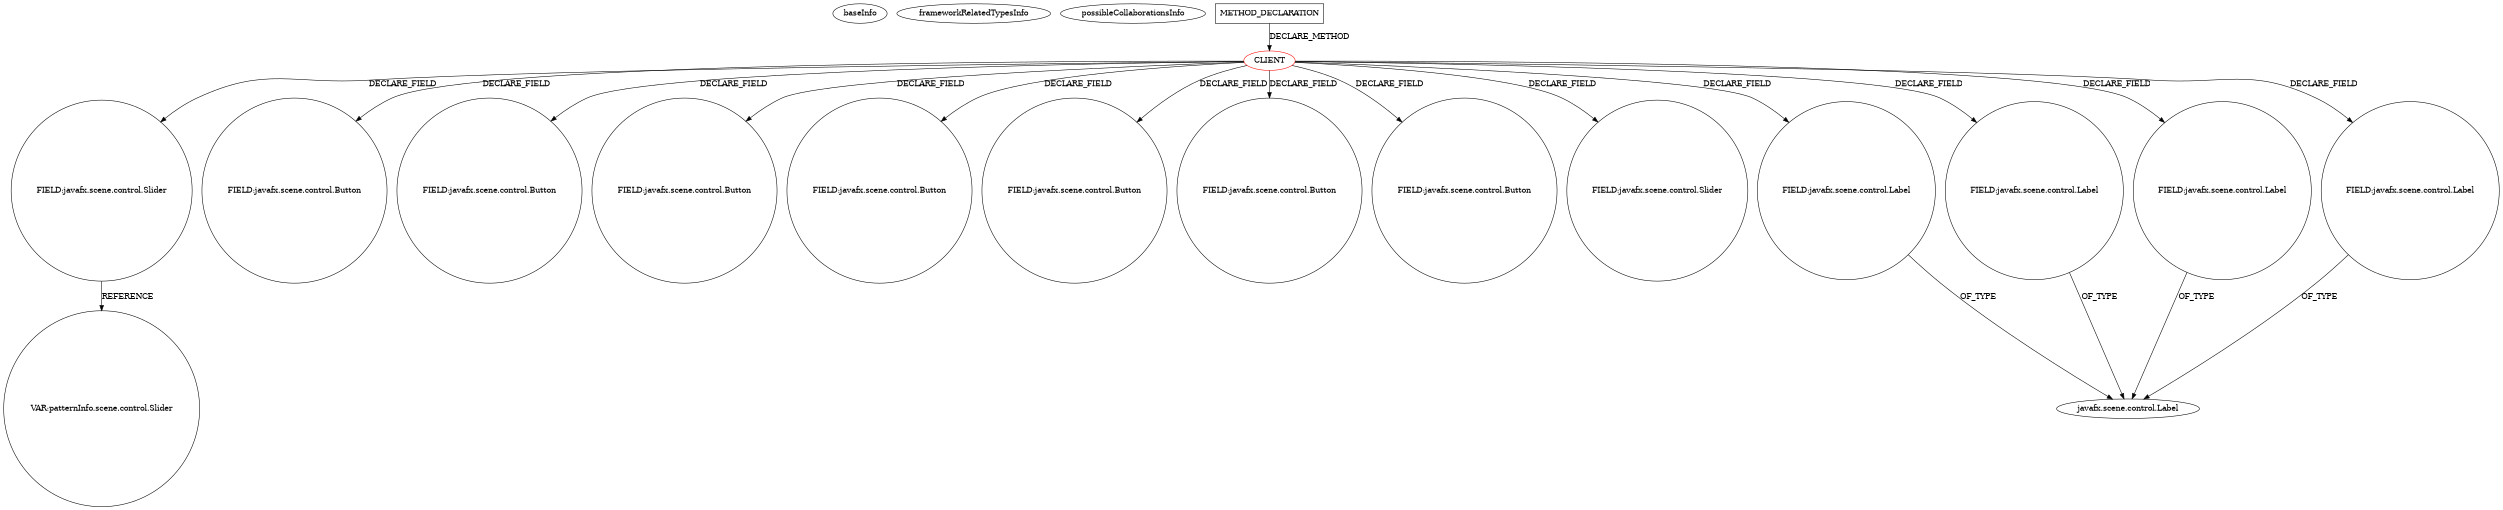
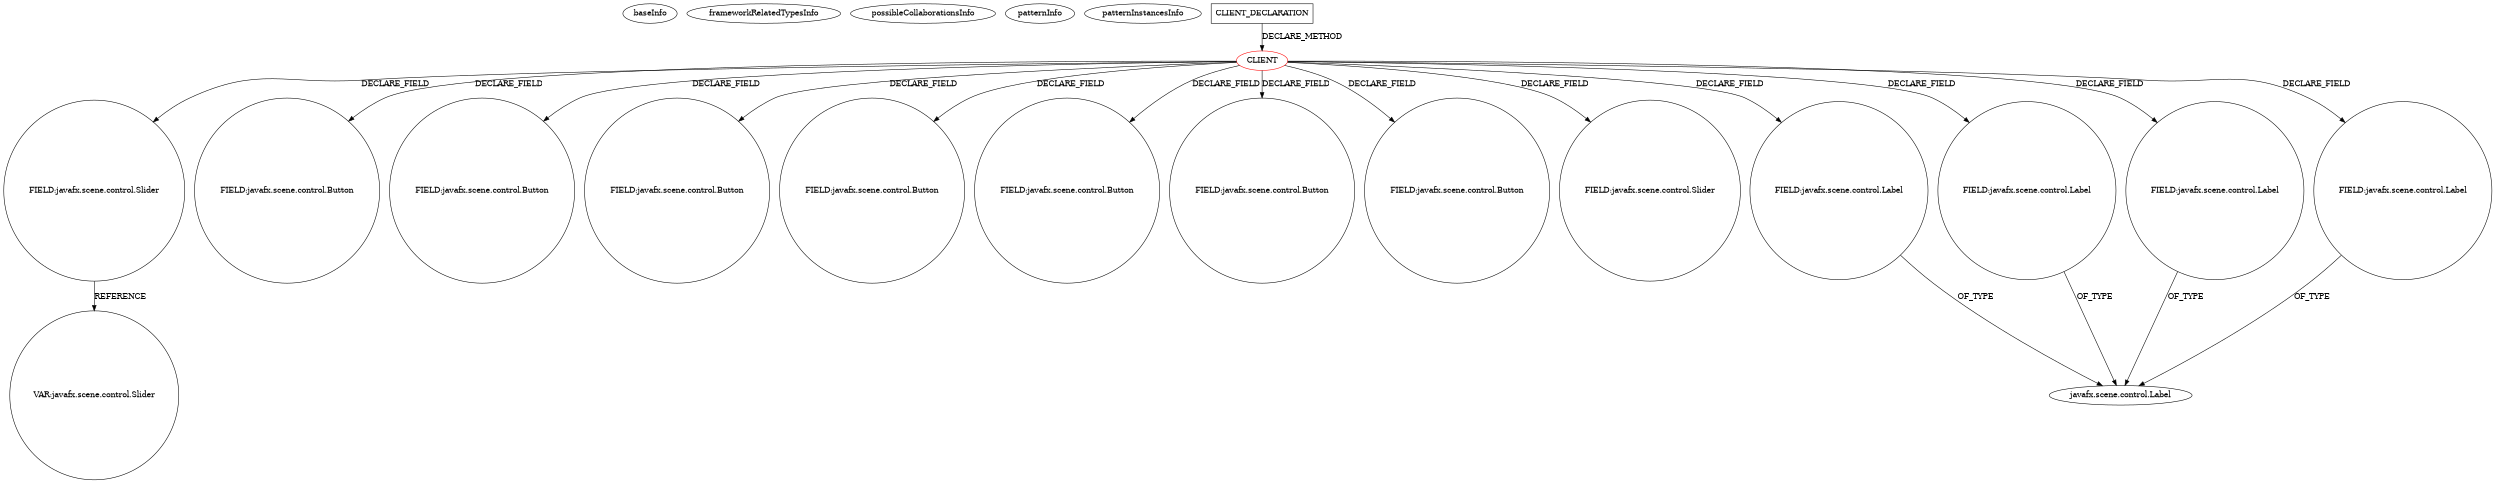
none -> (1040, 14)
none -> (1143, 14)
(1270, 14) -> (1262, 14)
(102, 409) -> (94, 395)
